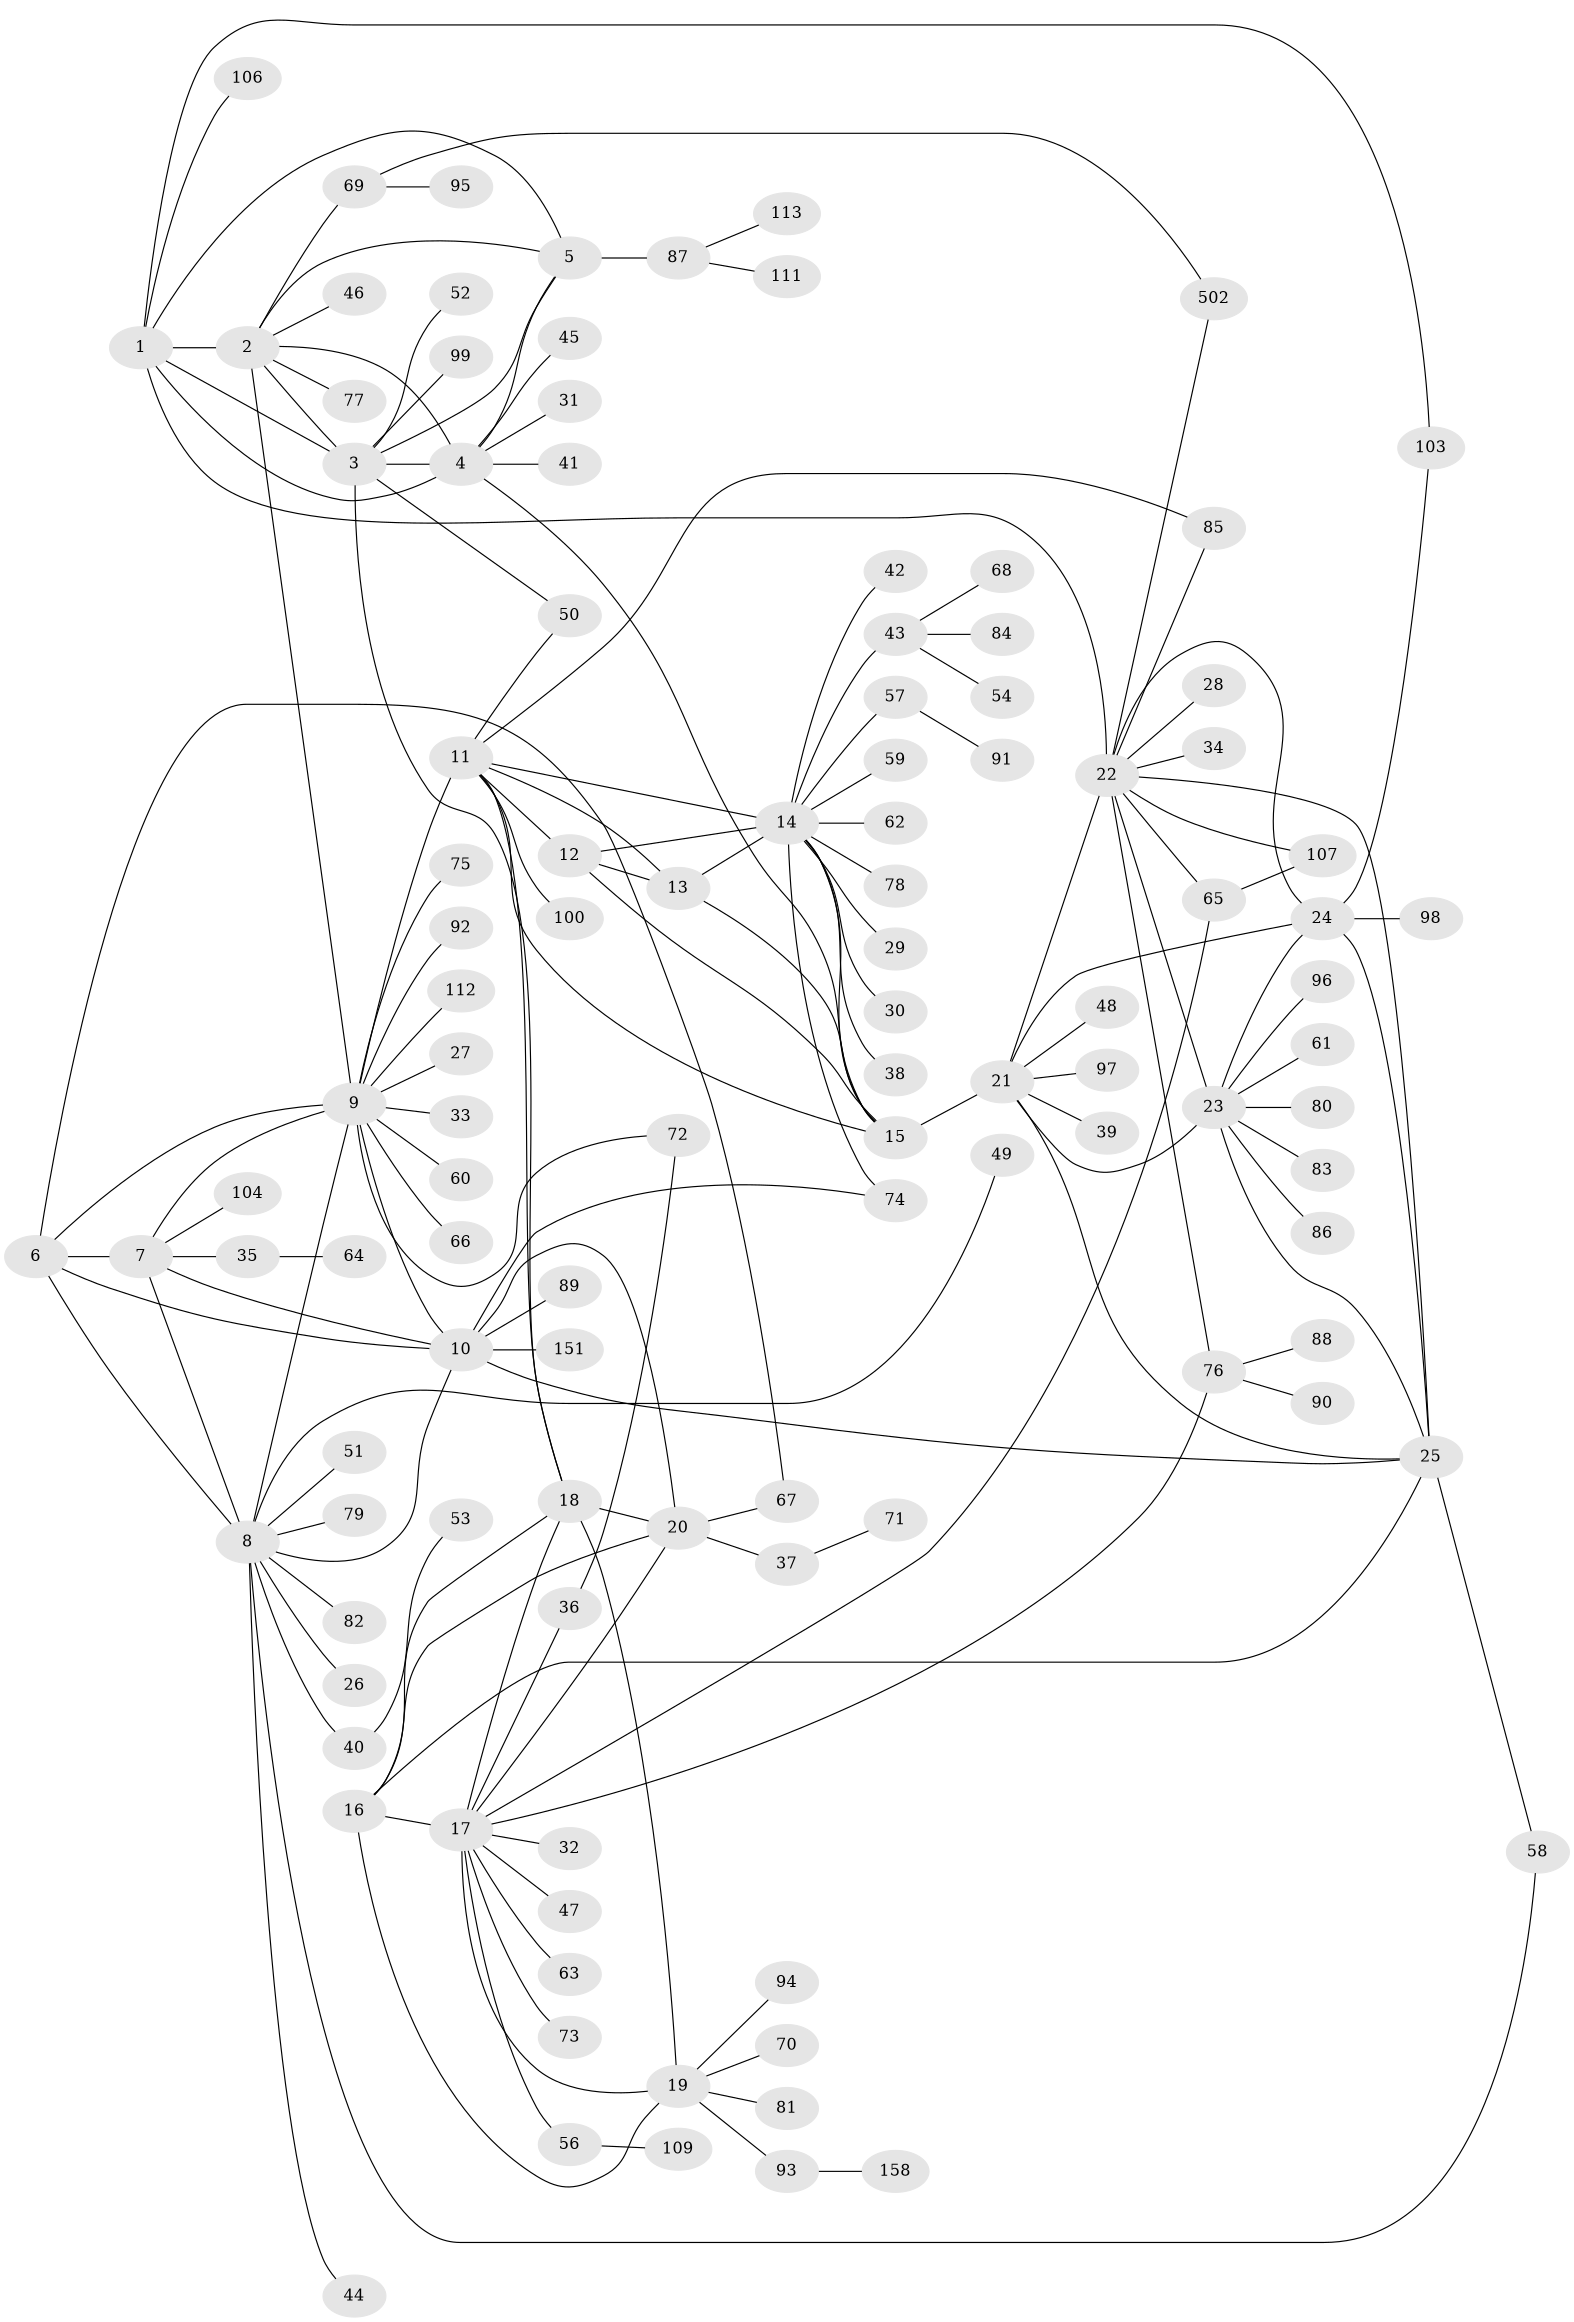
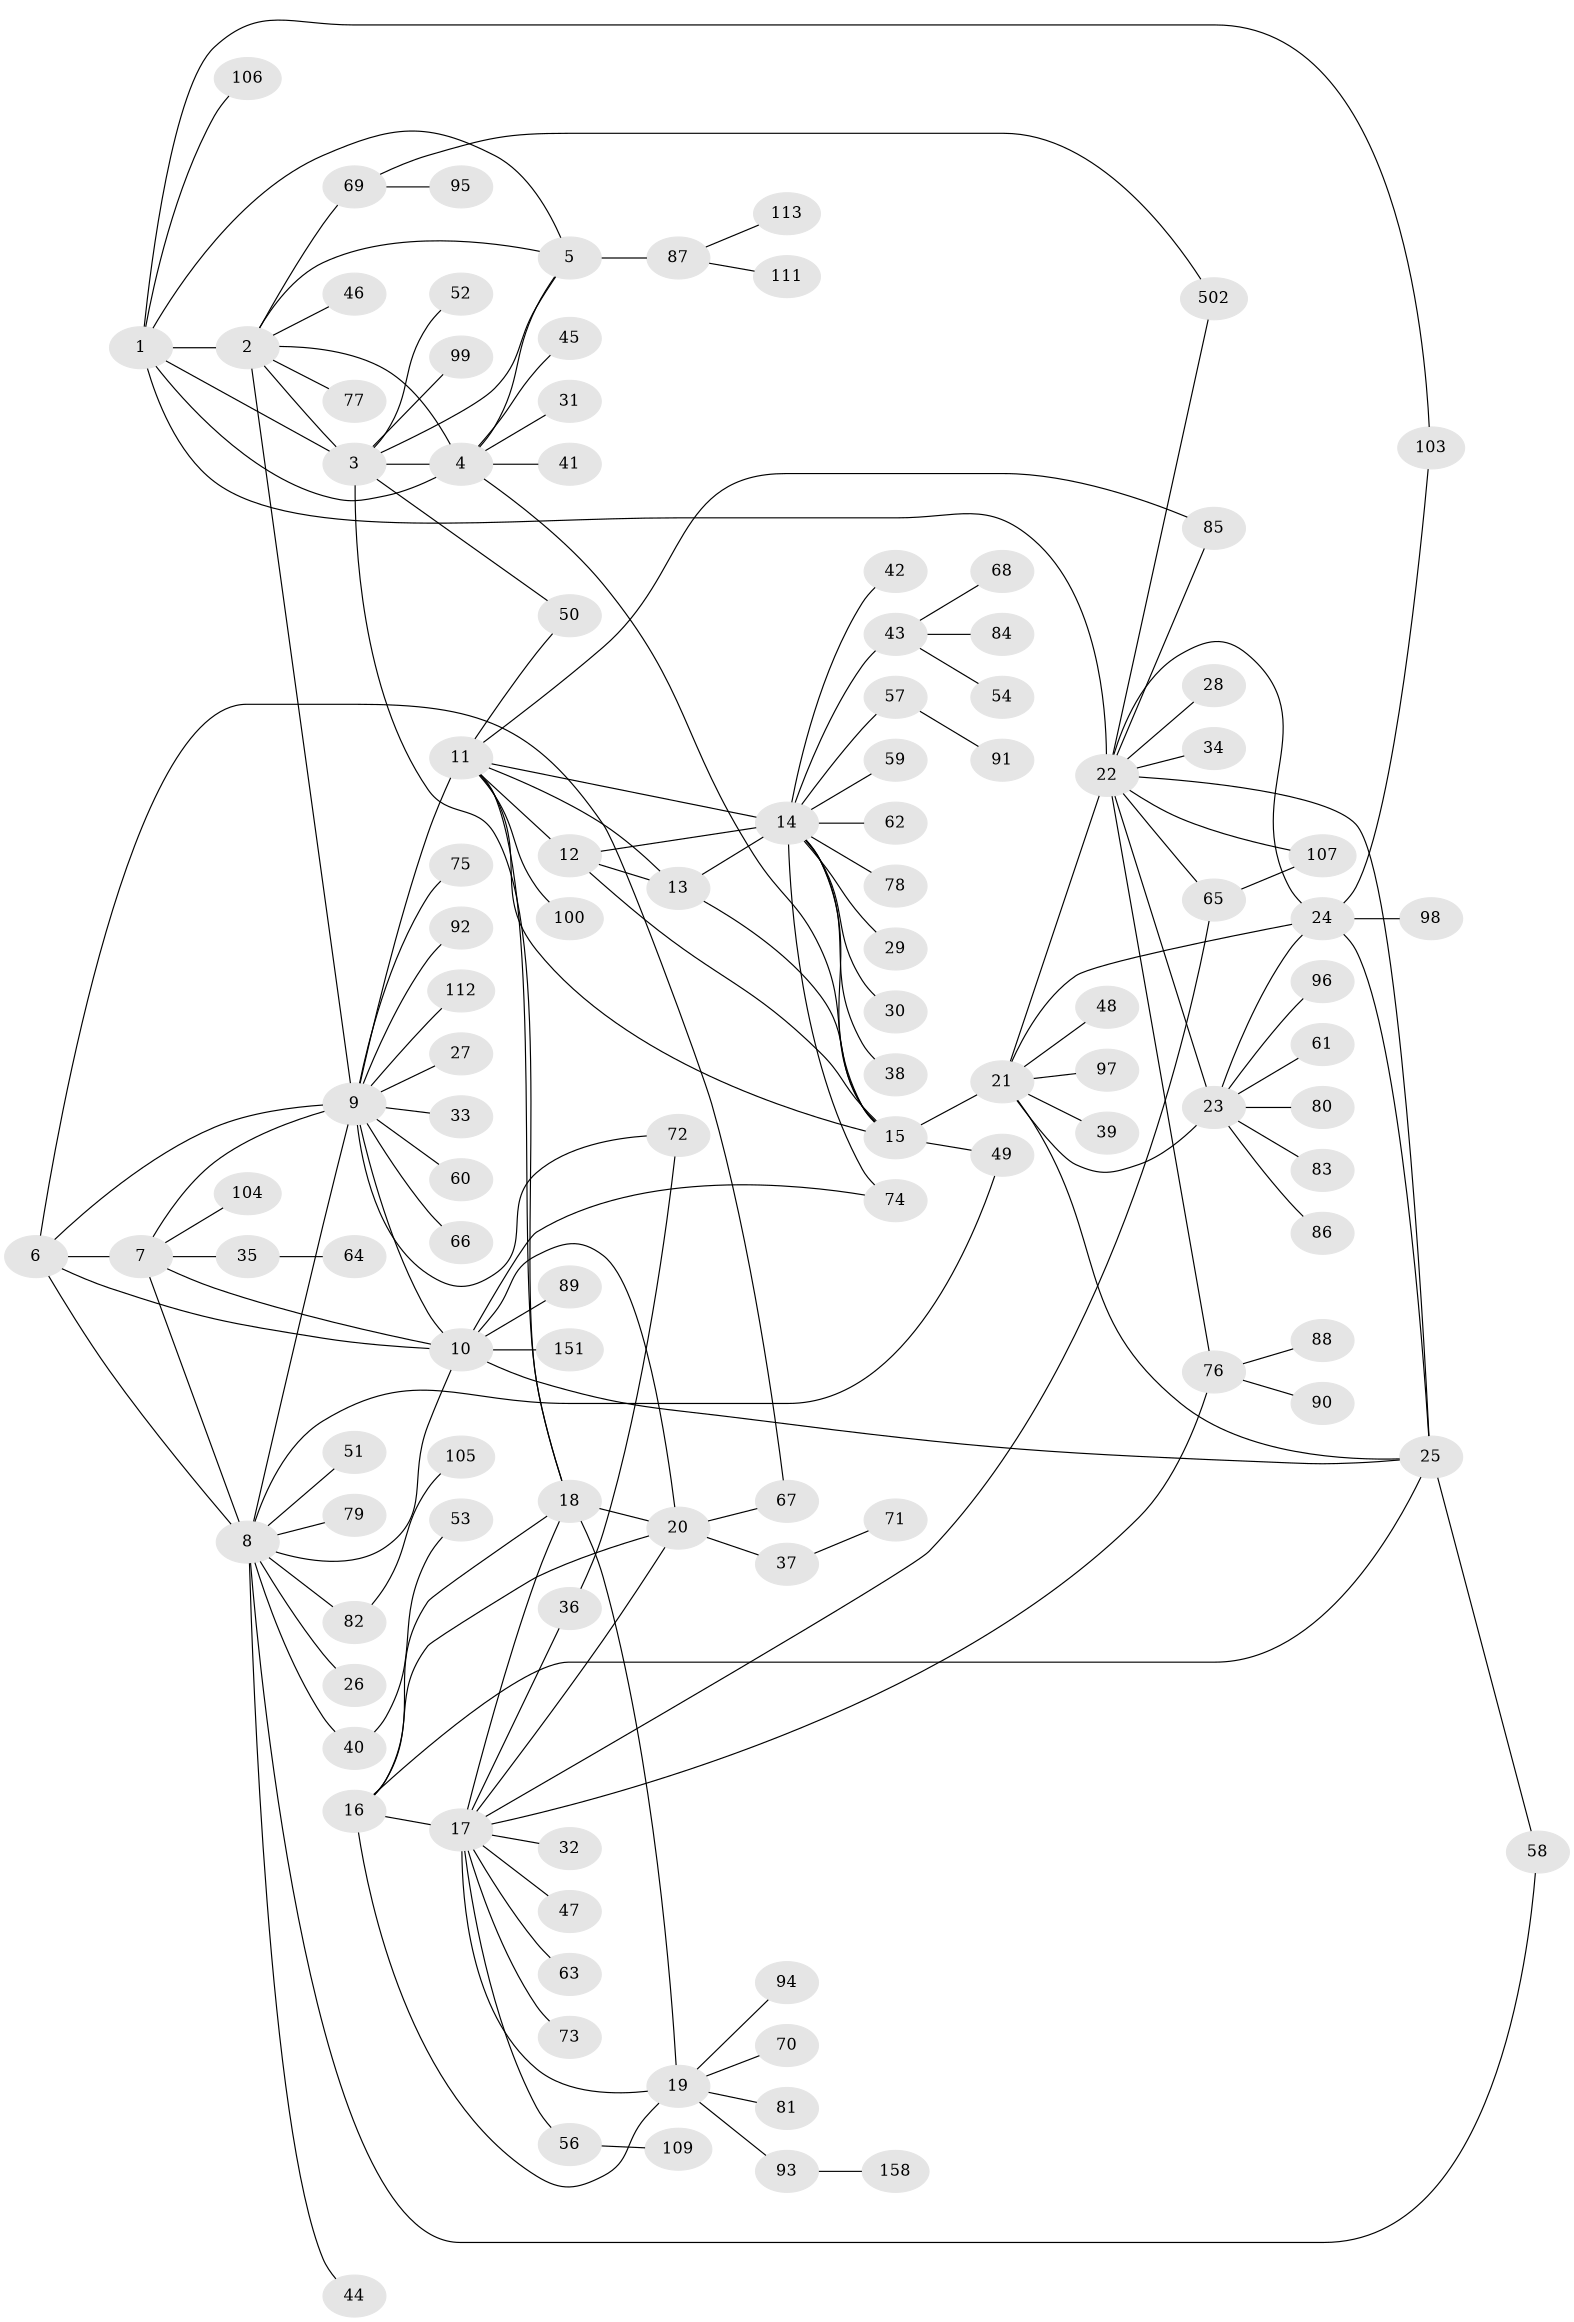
none -> (949, 1147)
(1319, 1285) -> none
none -> (461, 1457)
